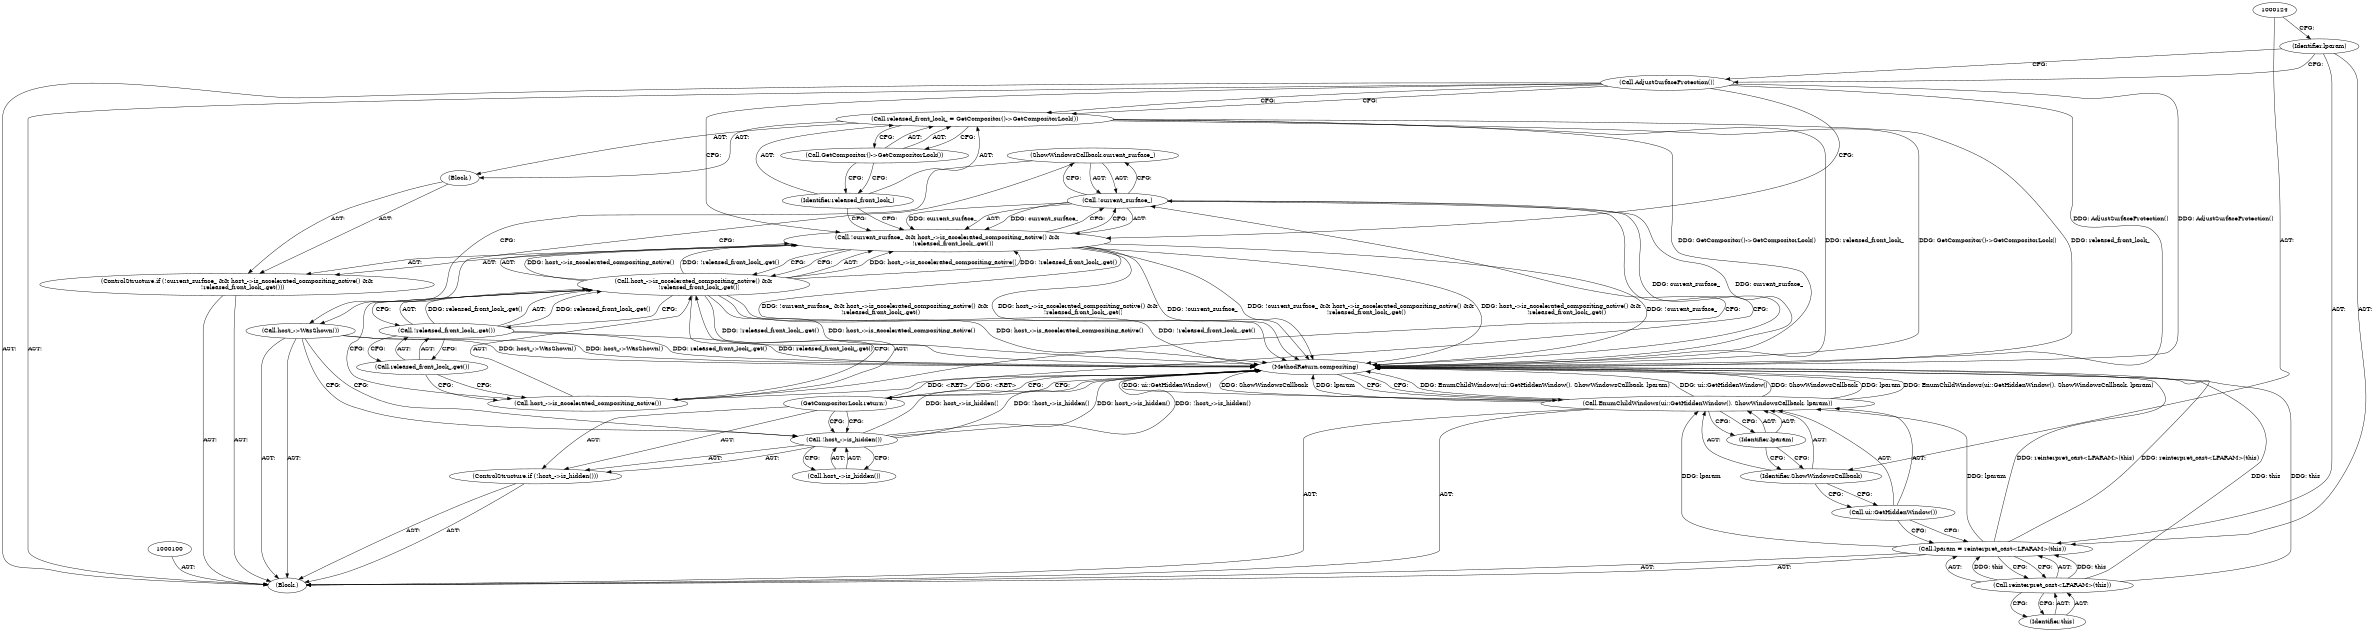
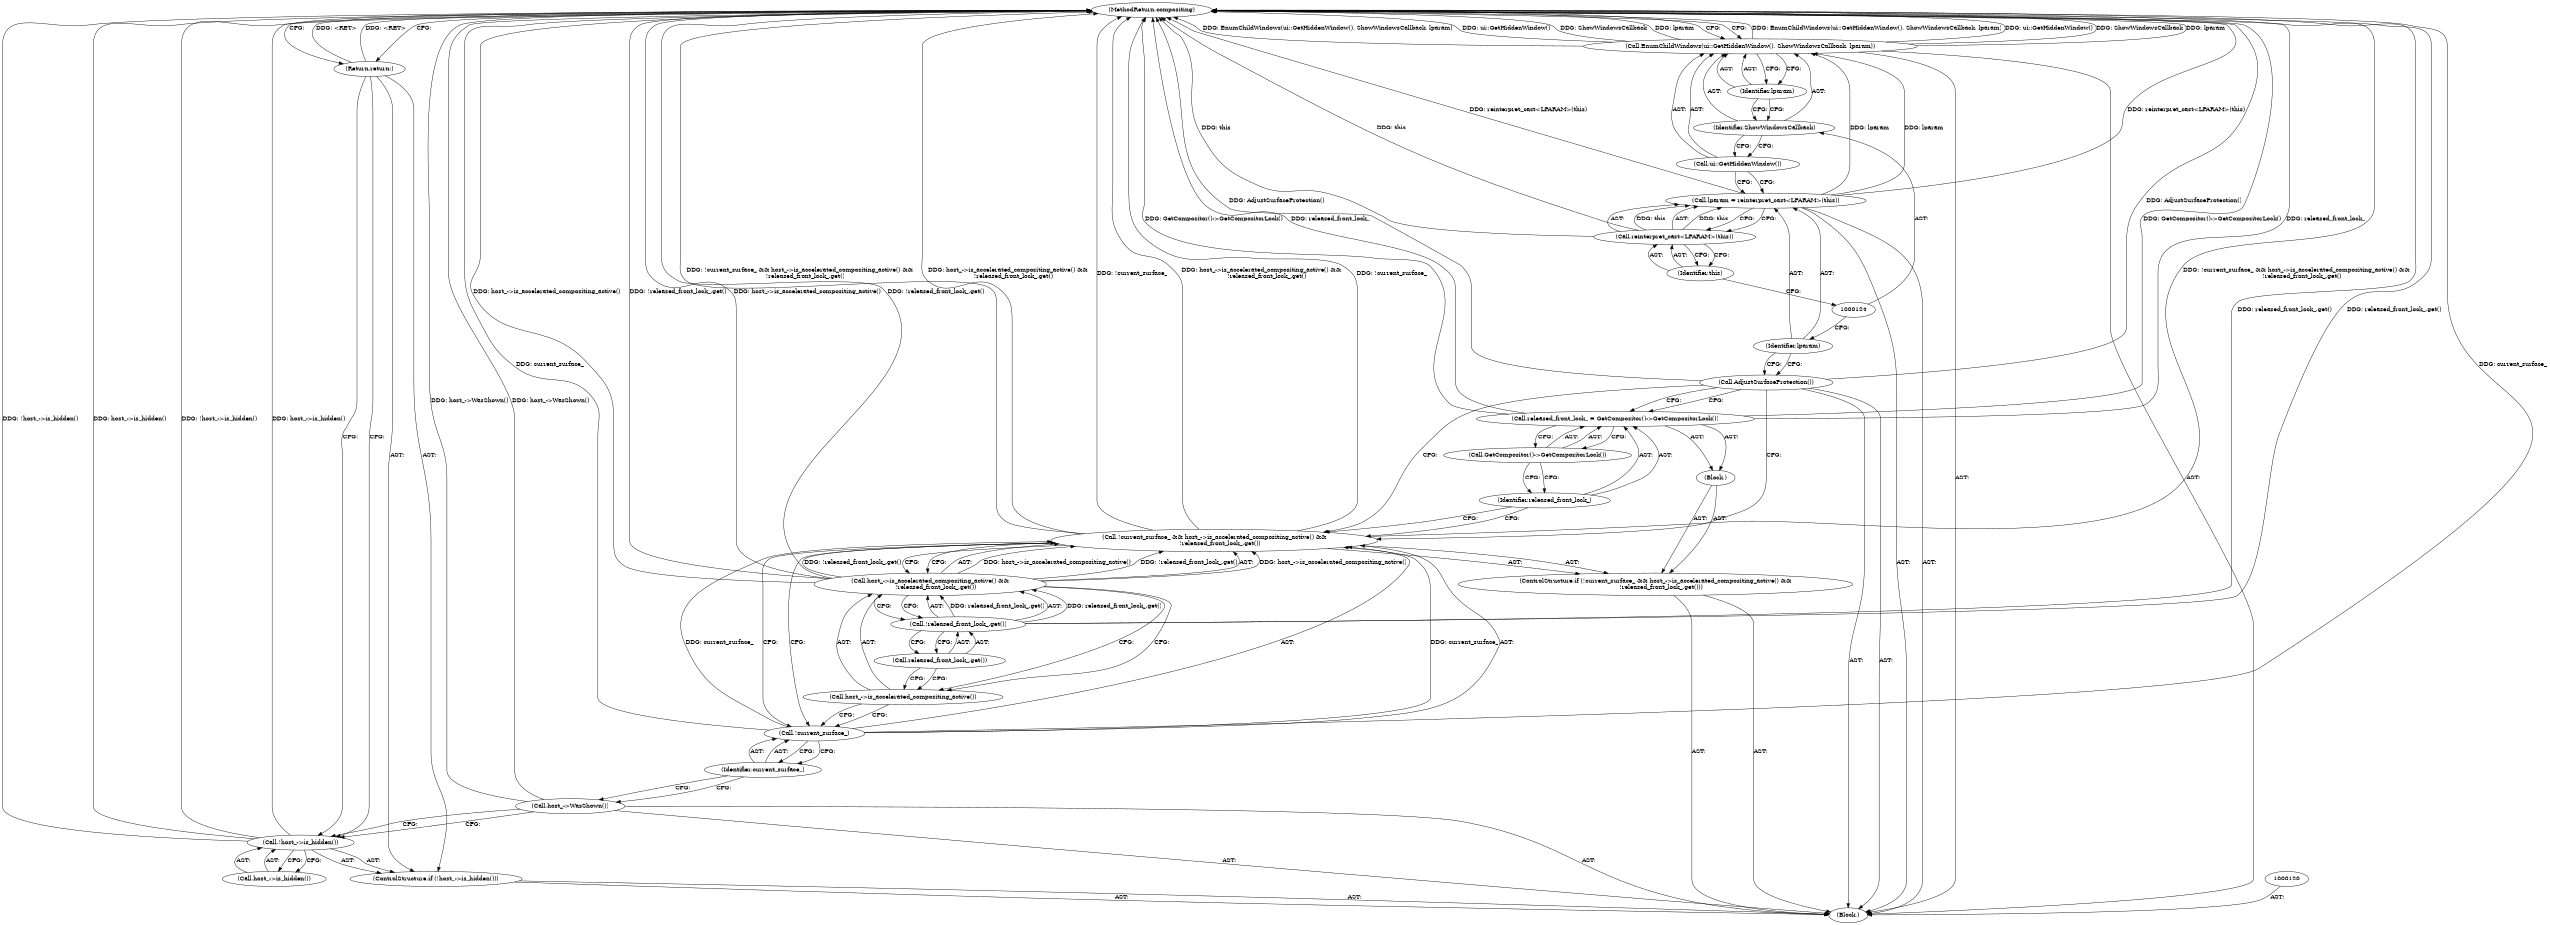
(1093, 156) -> (763, 770)
none -> (1777, 292)
(844, 404) -> (370, 69)
(170, 549) -> (2287, 879)
